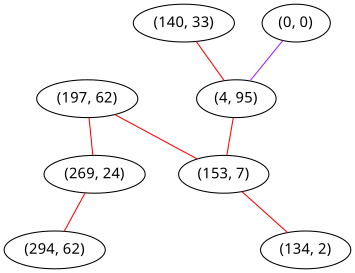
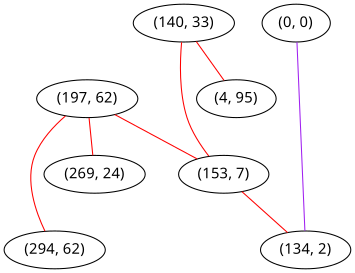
(266, 61) -> (301, 136)
(230, 137) -> (183, 102)
(75, 212) -> (31, 169)
